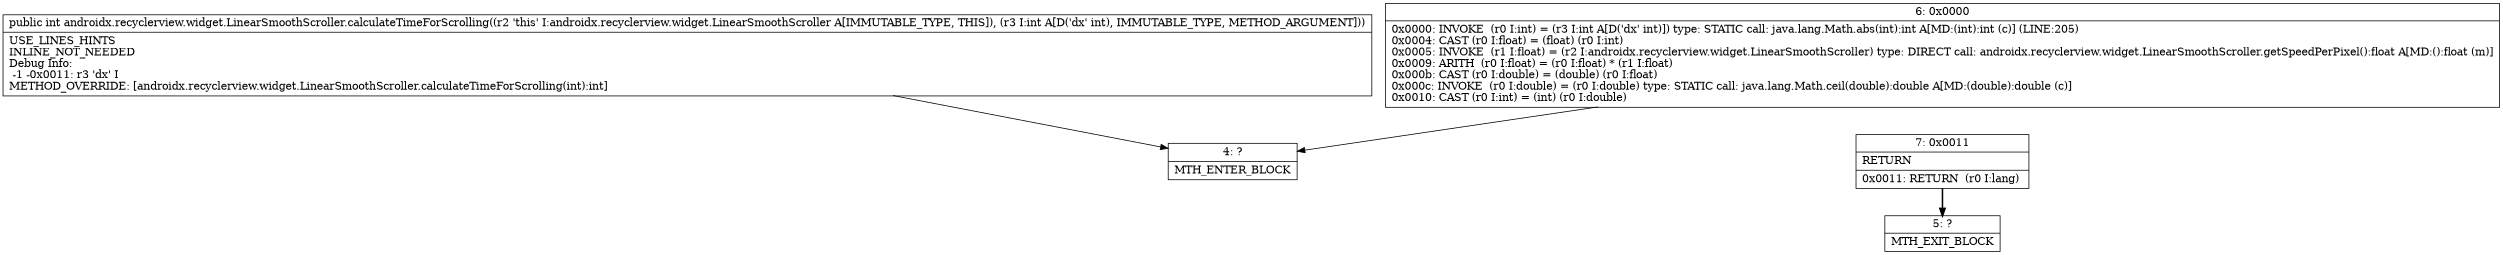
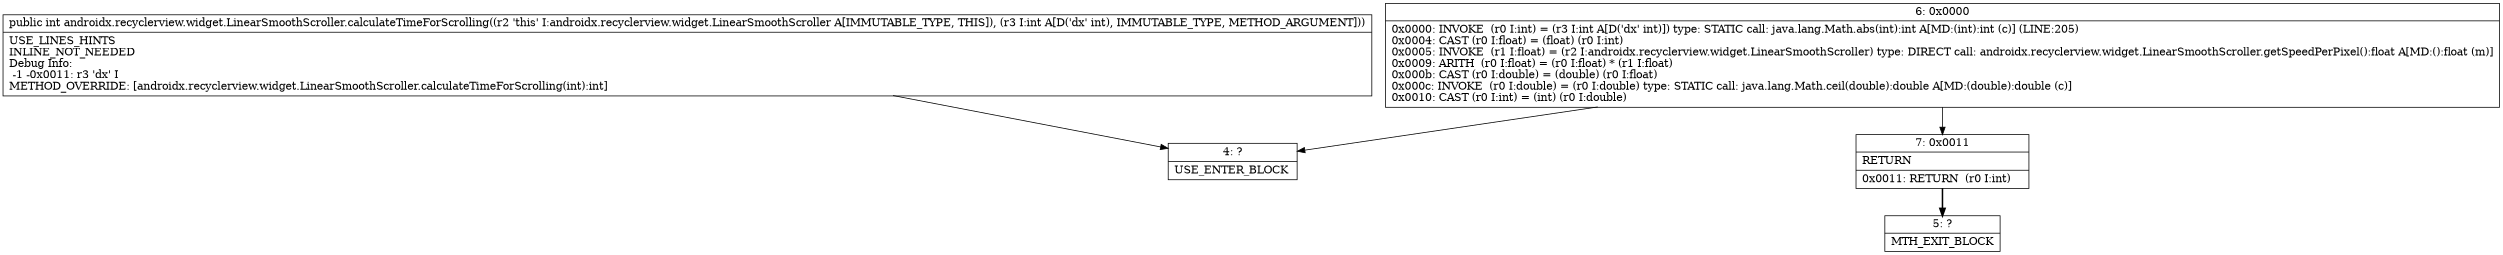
none -> (1942, 117)
(1233, 170) -> (1232, 170)
(1942, 179) -> (1938, 179)
